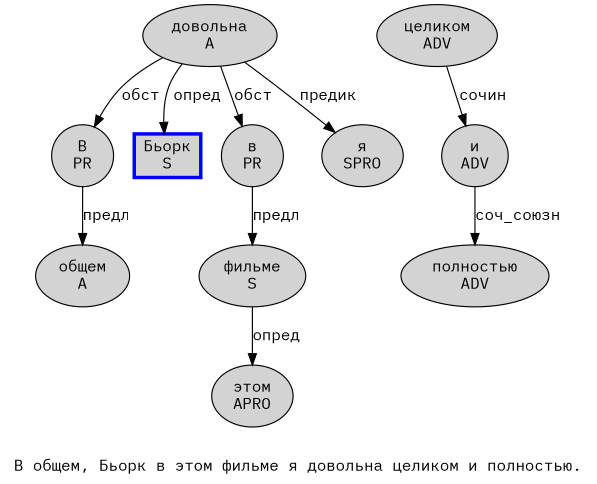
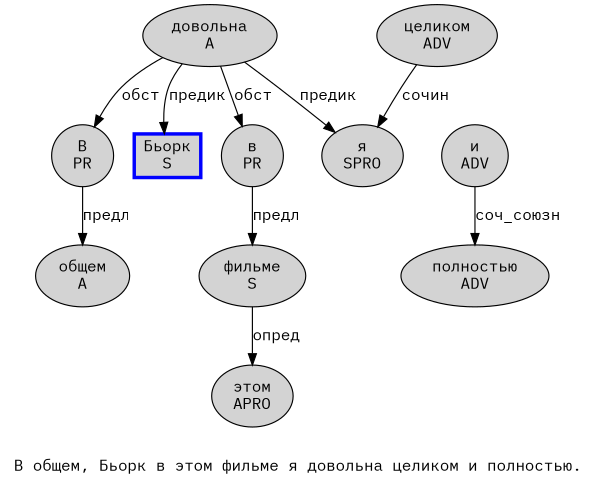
(454, 90) -> (400, 90)
(197, 96) -> (197, 96)
